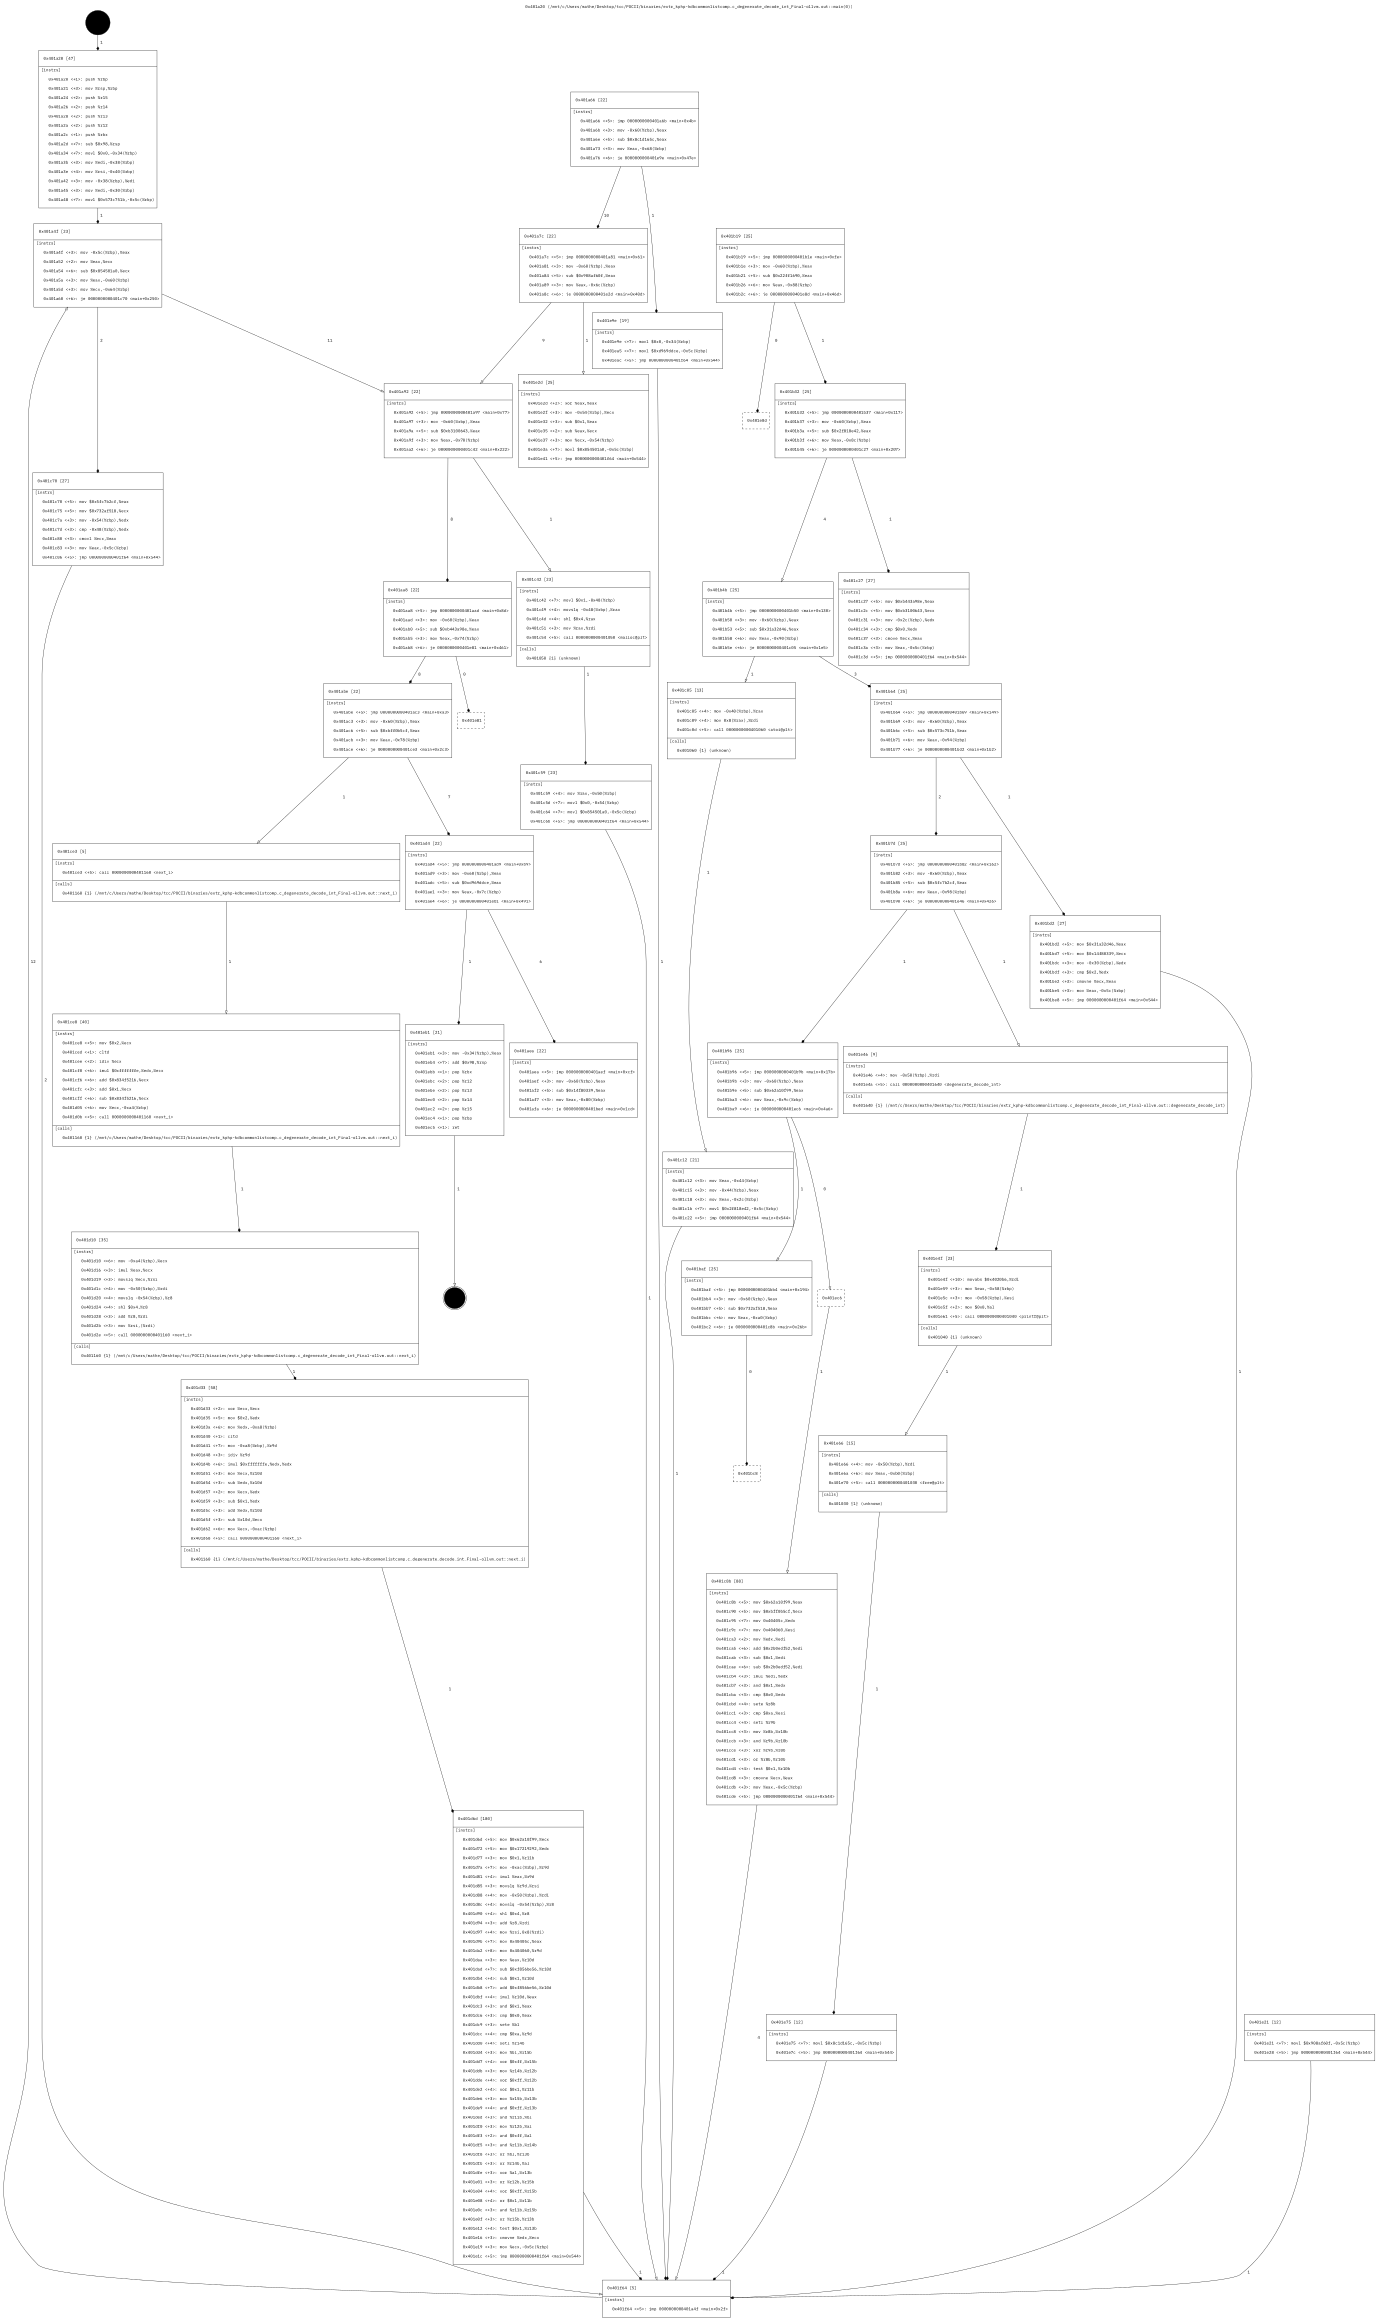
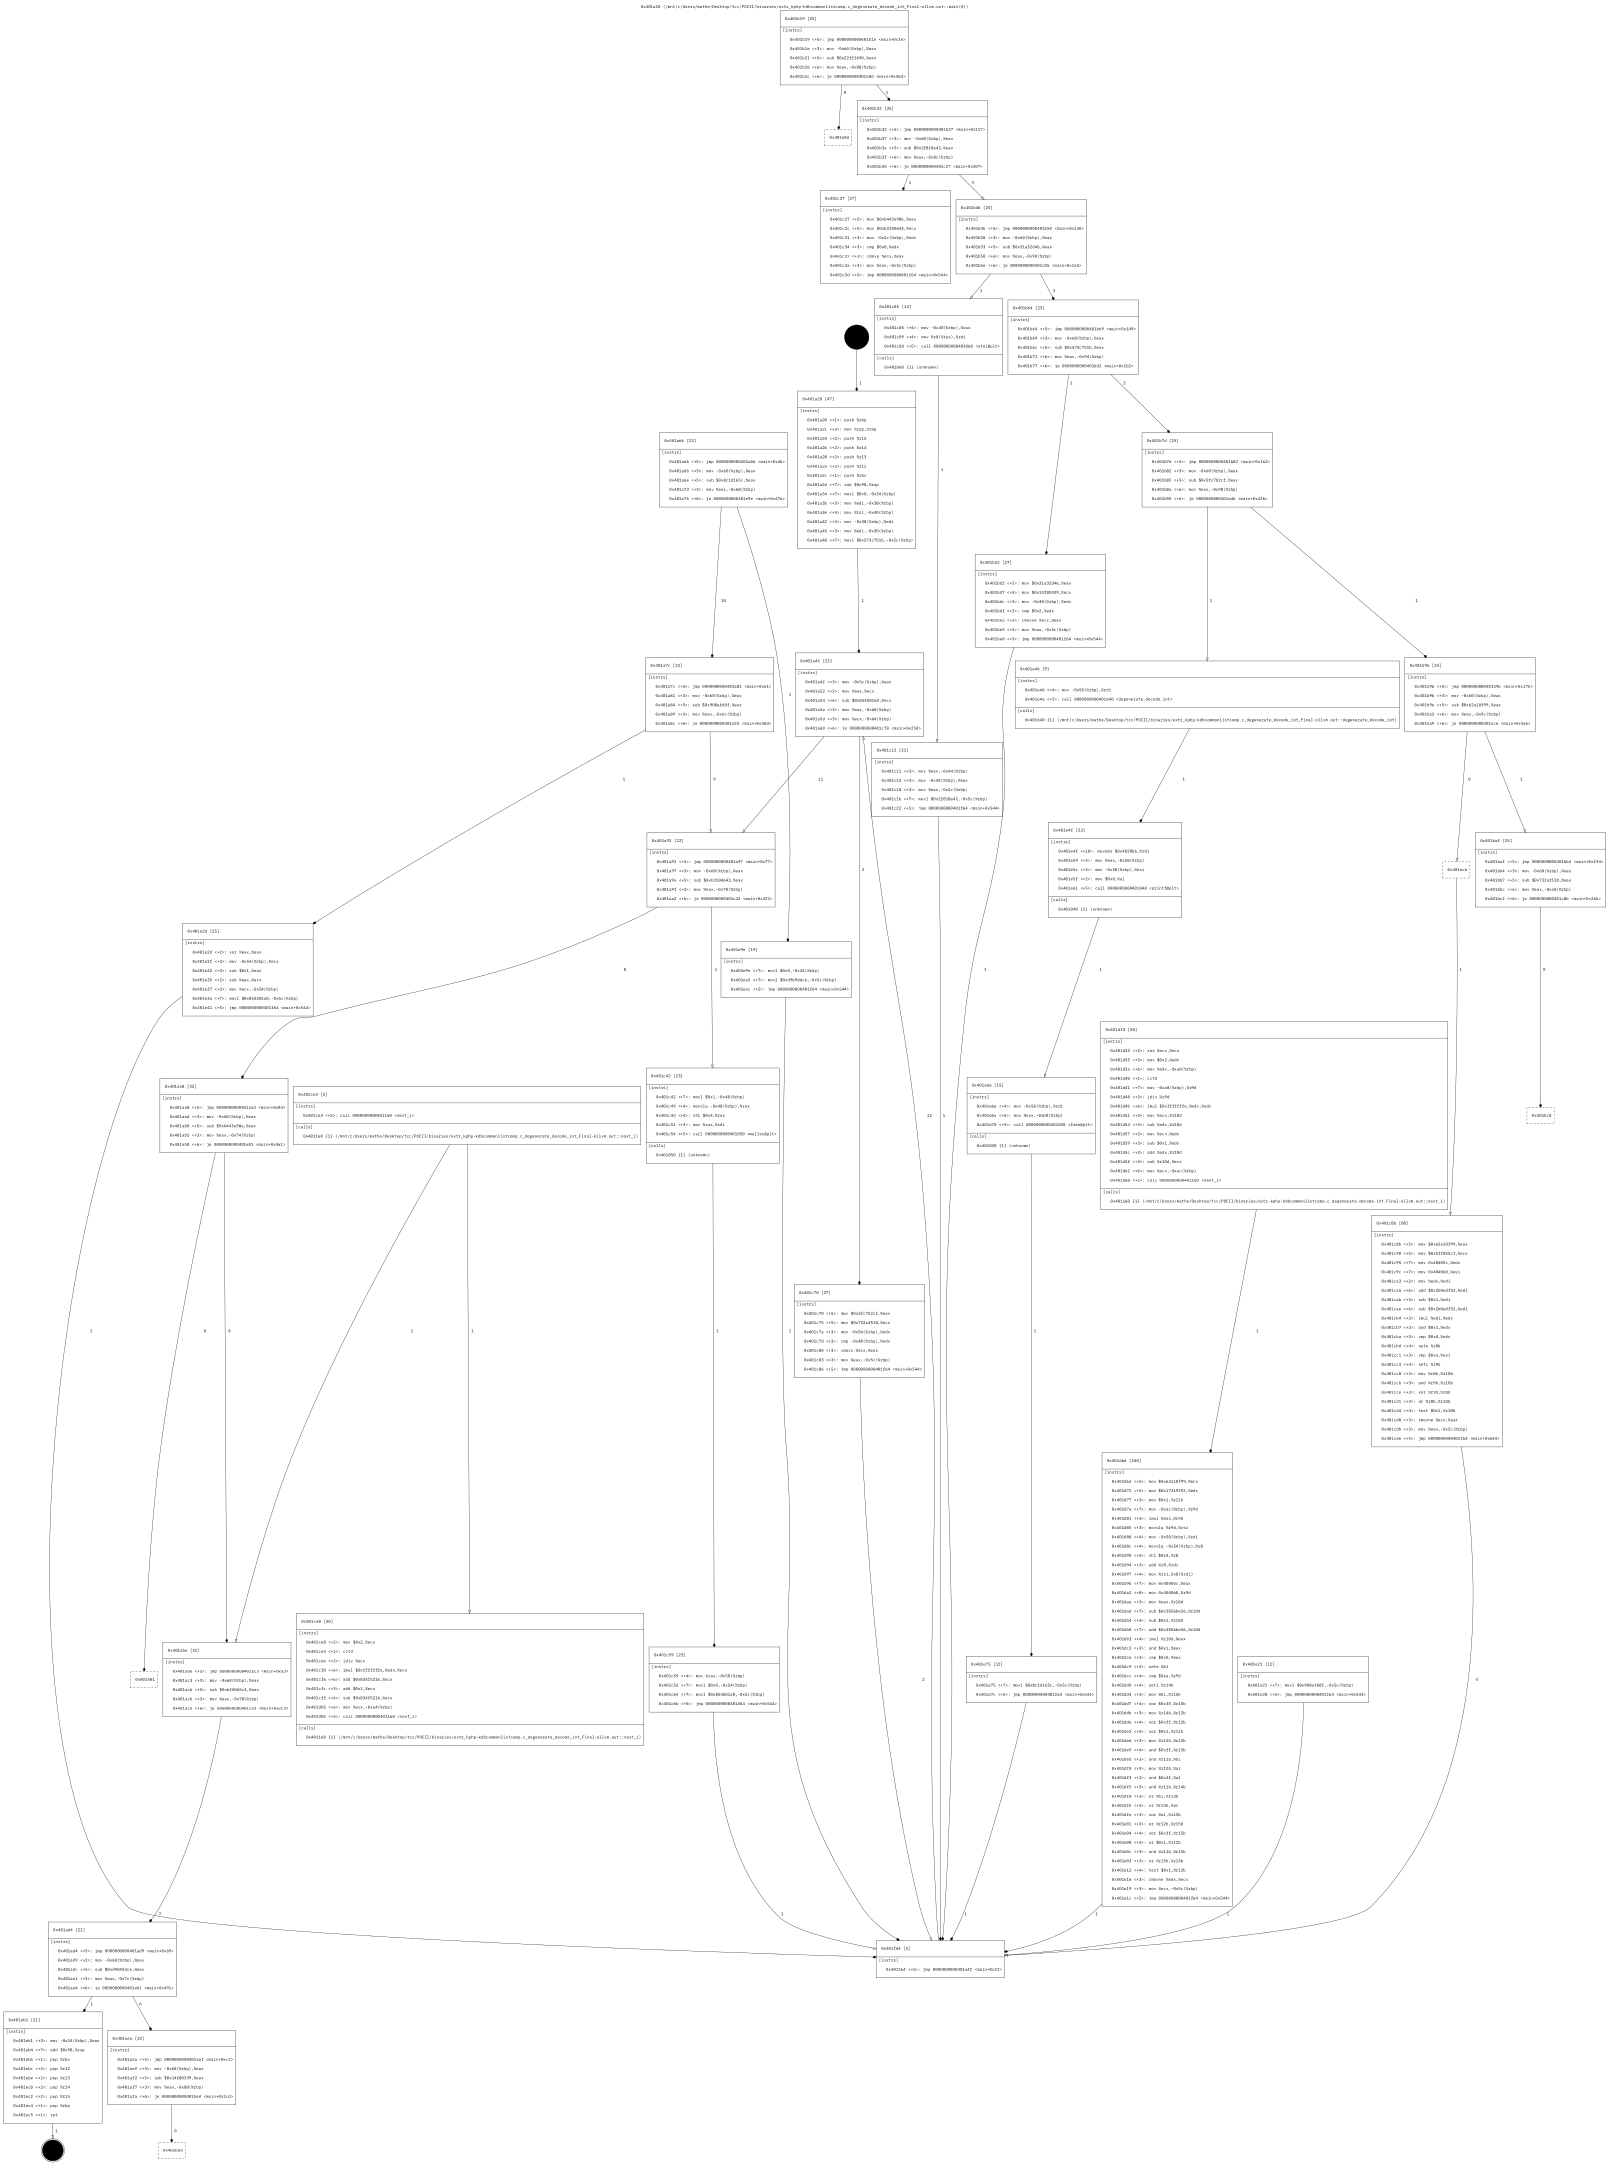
(583, 337) -> (480, 823)
(304, 800) -> (323, 1384)
(245, 1298) -> none
none -> (82, 1817)
none -> (172, 2150)
